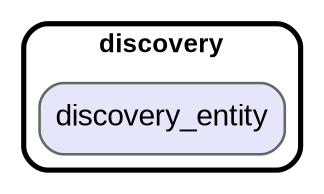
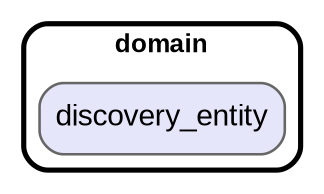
(162, 45) -> (162, 45)
